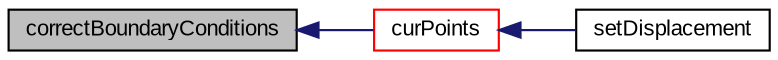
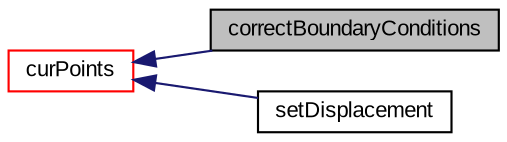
(346, 30) -> (184, 55)
